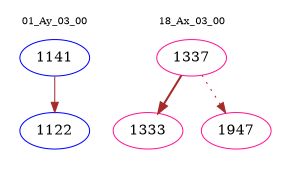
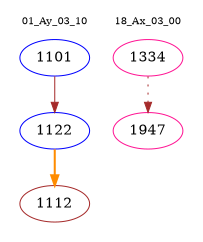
(55, 22) -> (55, 22)
(55, 58) -> (55, 58)
(192, 58) -> (148, 58)
(148, 131) -> none
none -> (55, 204)
